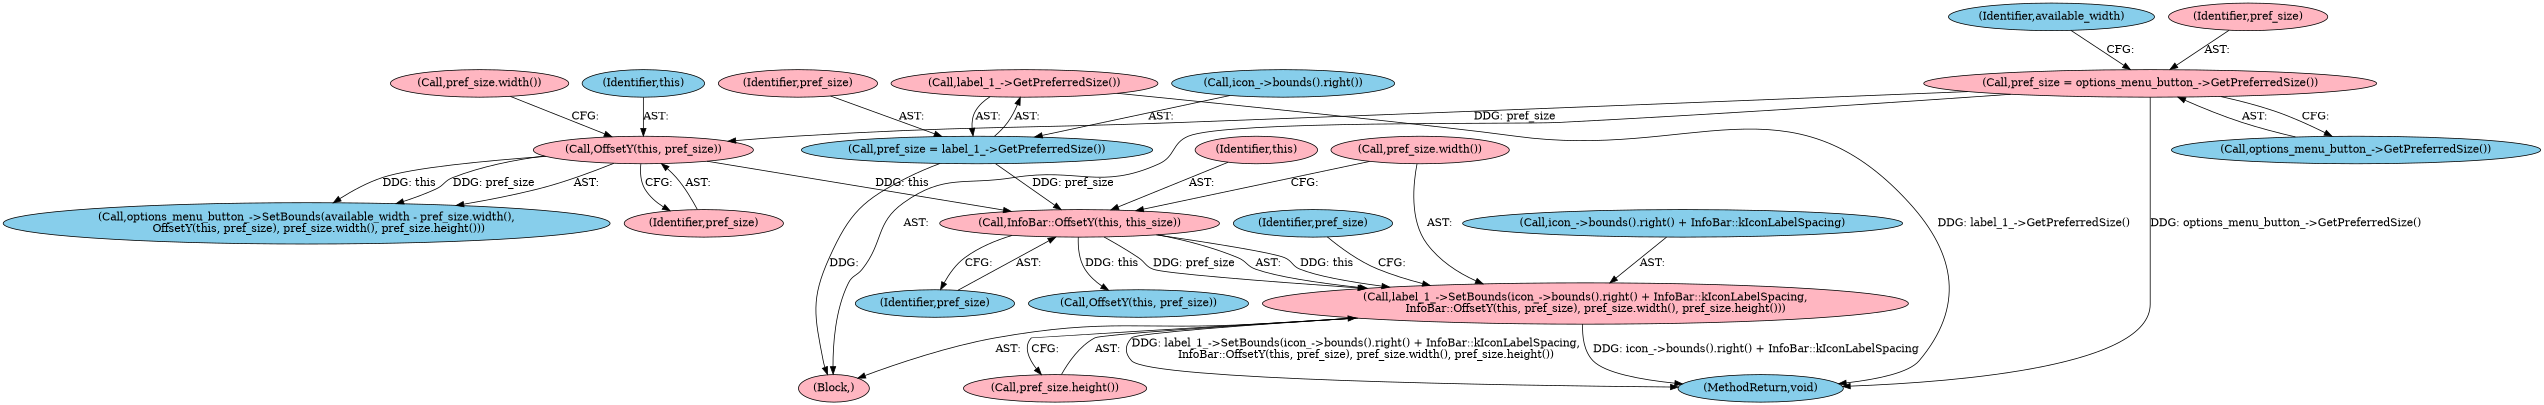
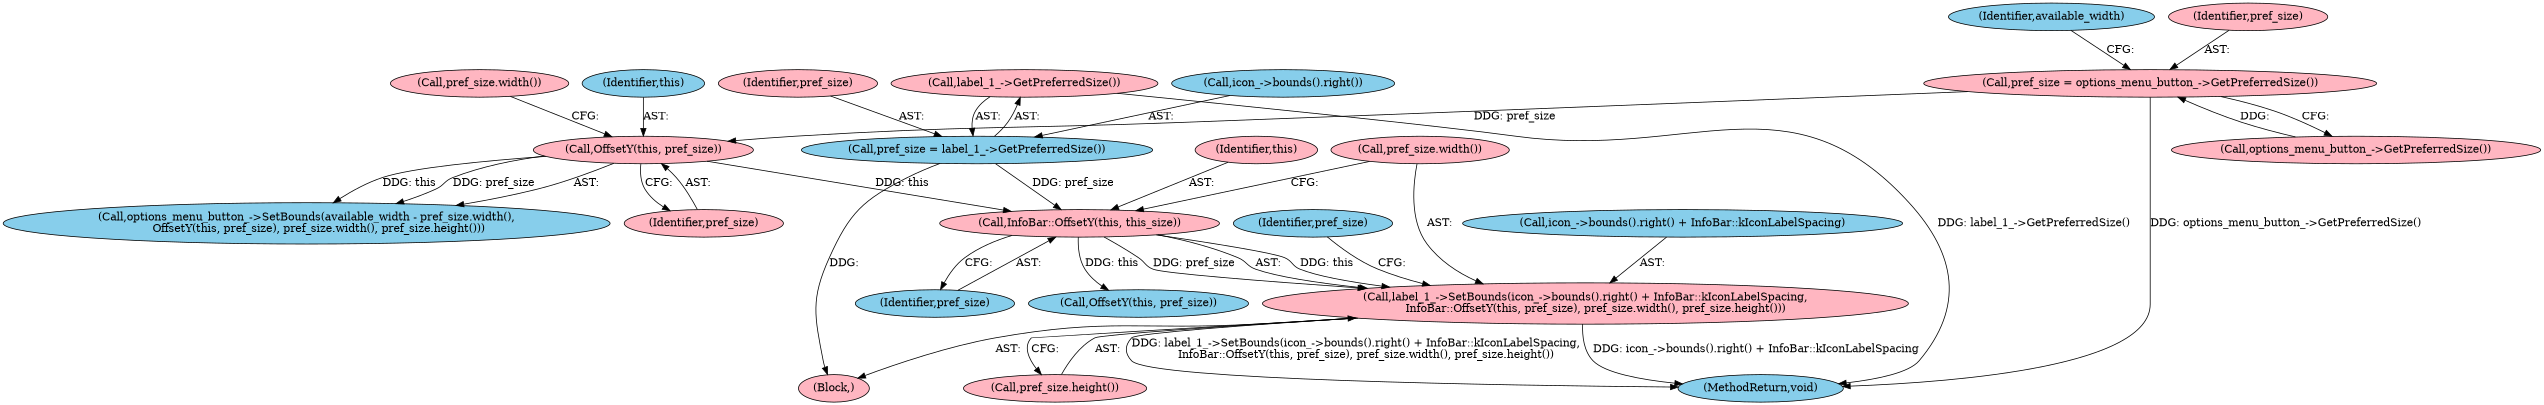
(2257, 117) -> (2257, 117)
(1356, 124) -> none
(2356, 150) -> (2356, 150)
